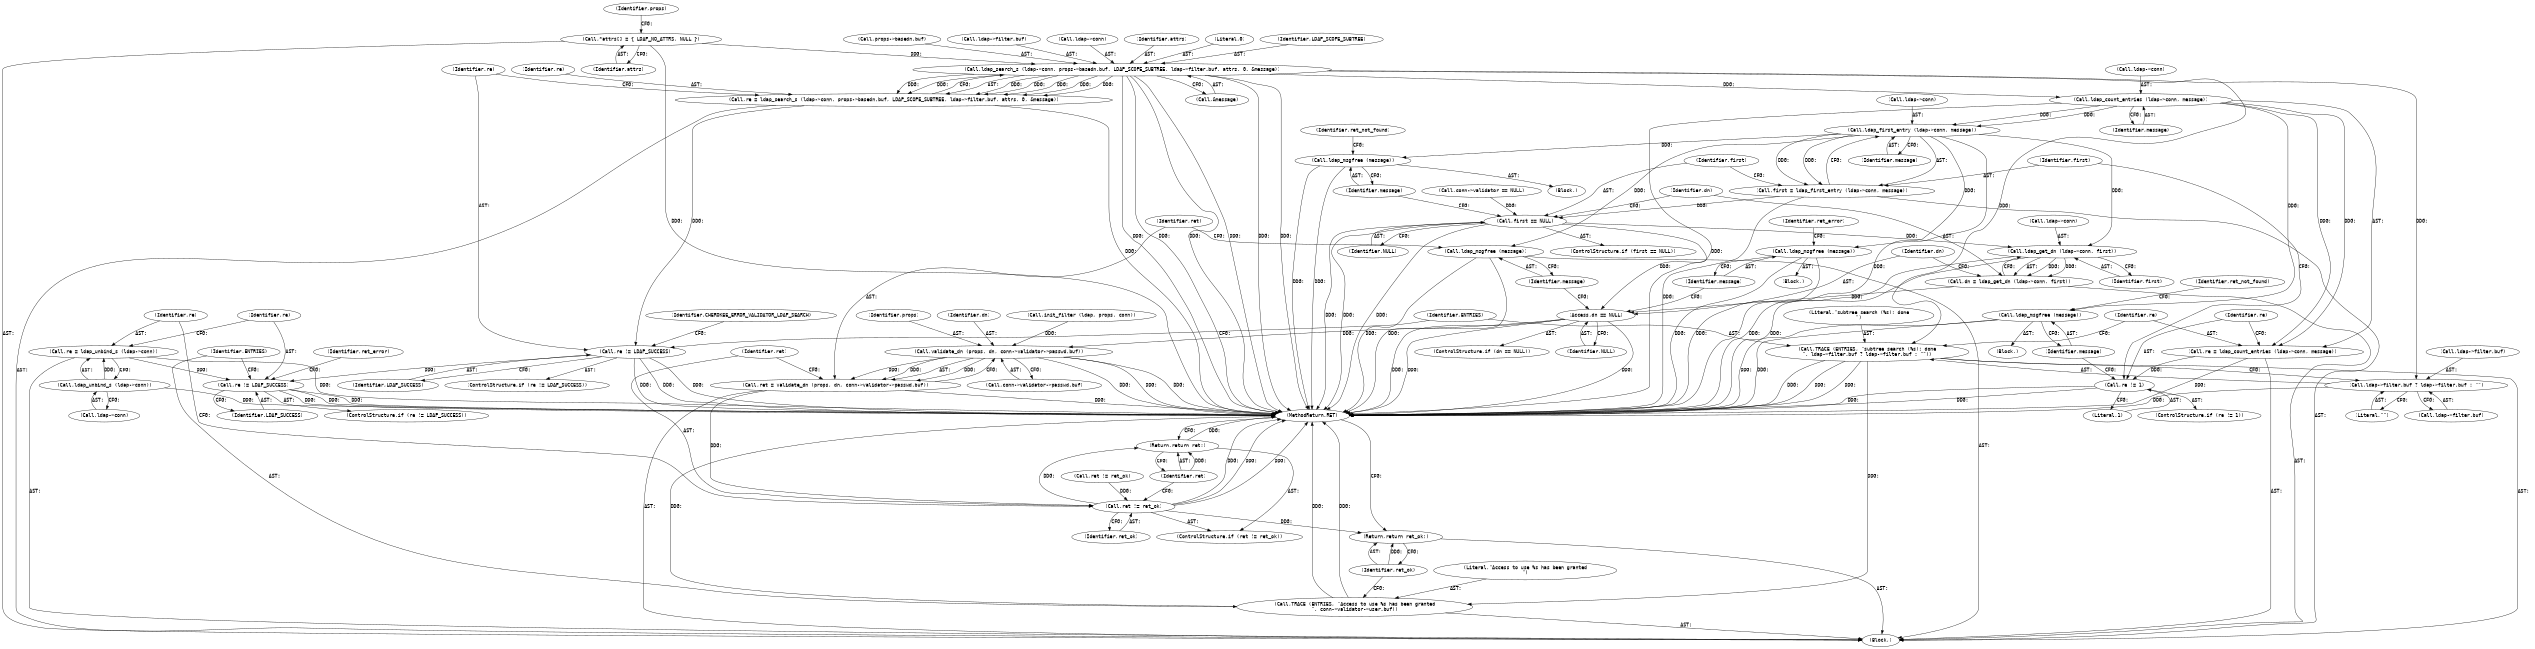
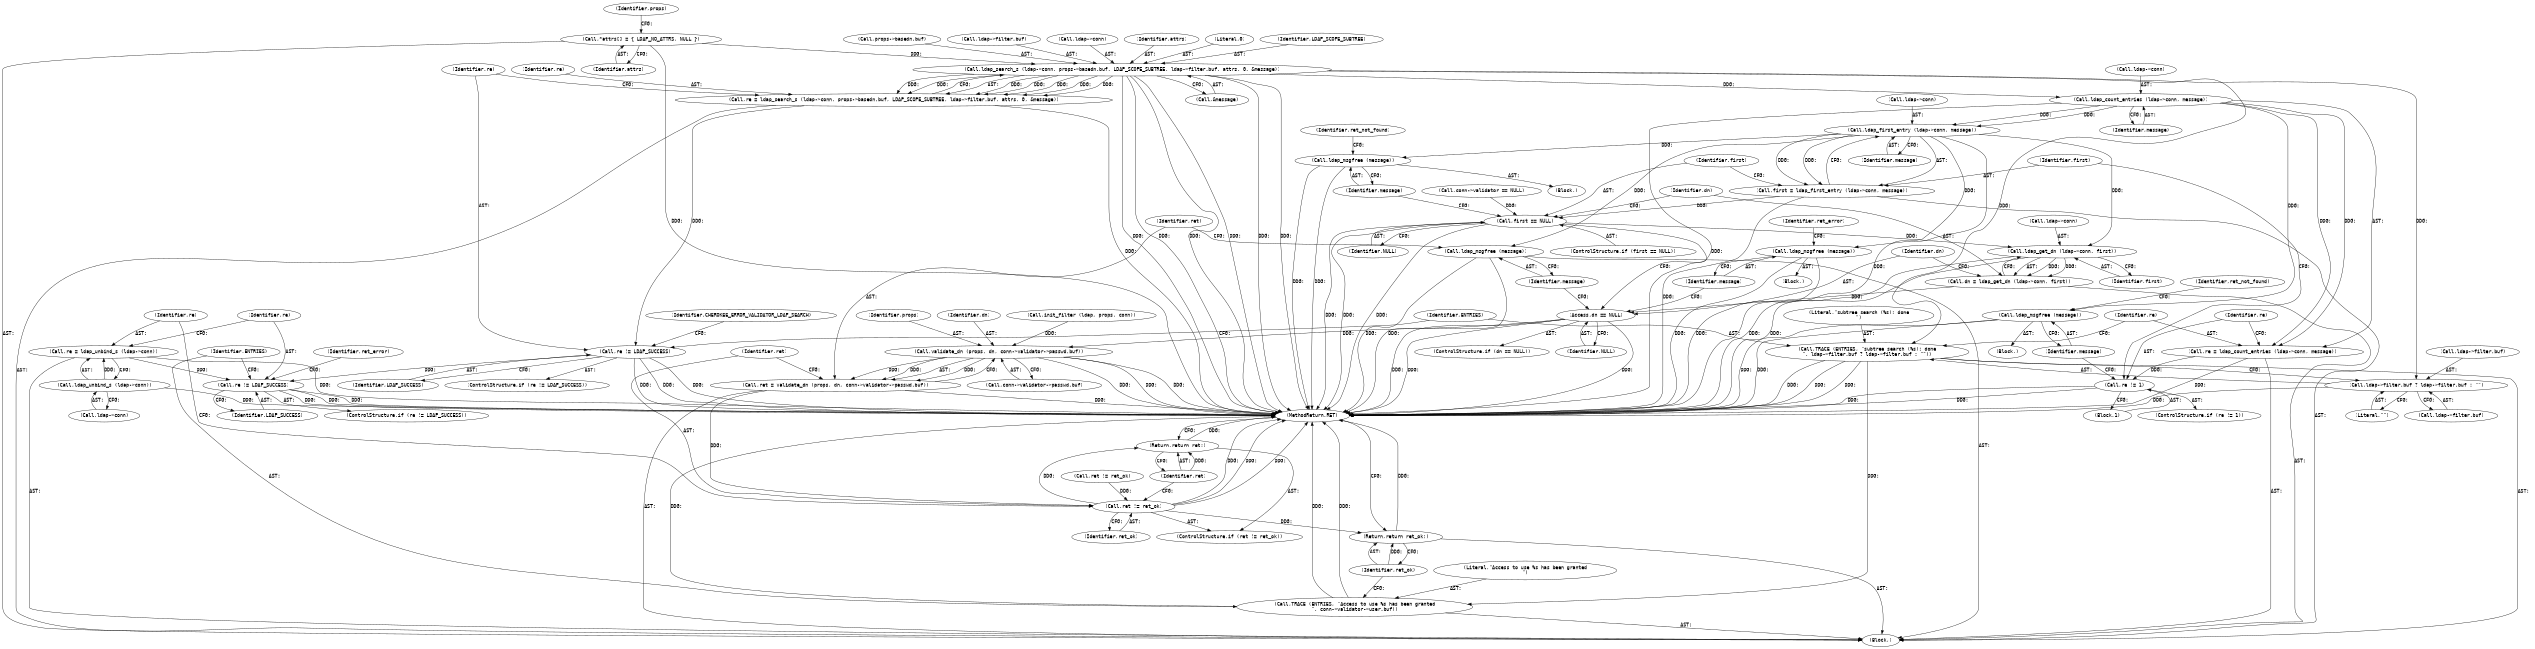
(1572, 236) -> (1591, 232)
(1667, 267) -> (1667, 267)
(2107, 416) -> (2107, 416)
none -> (1398, 457)
